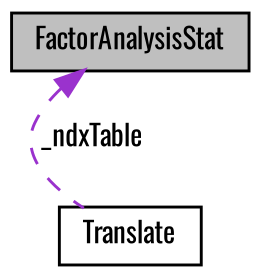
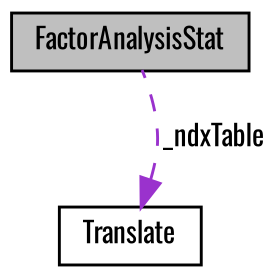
(33, 154) -> (157, 124)
